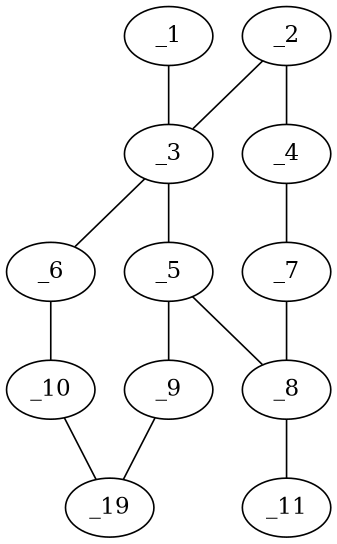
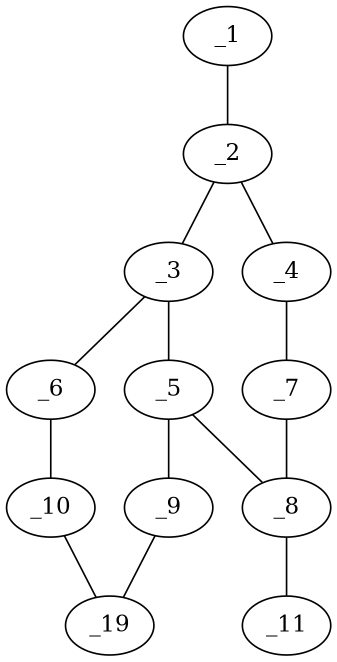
(169, 95) -> (228, 95)
